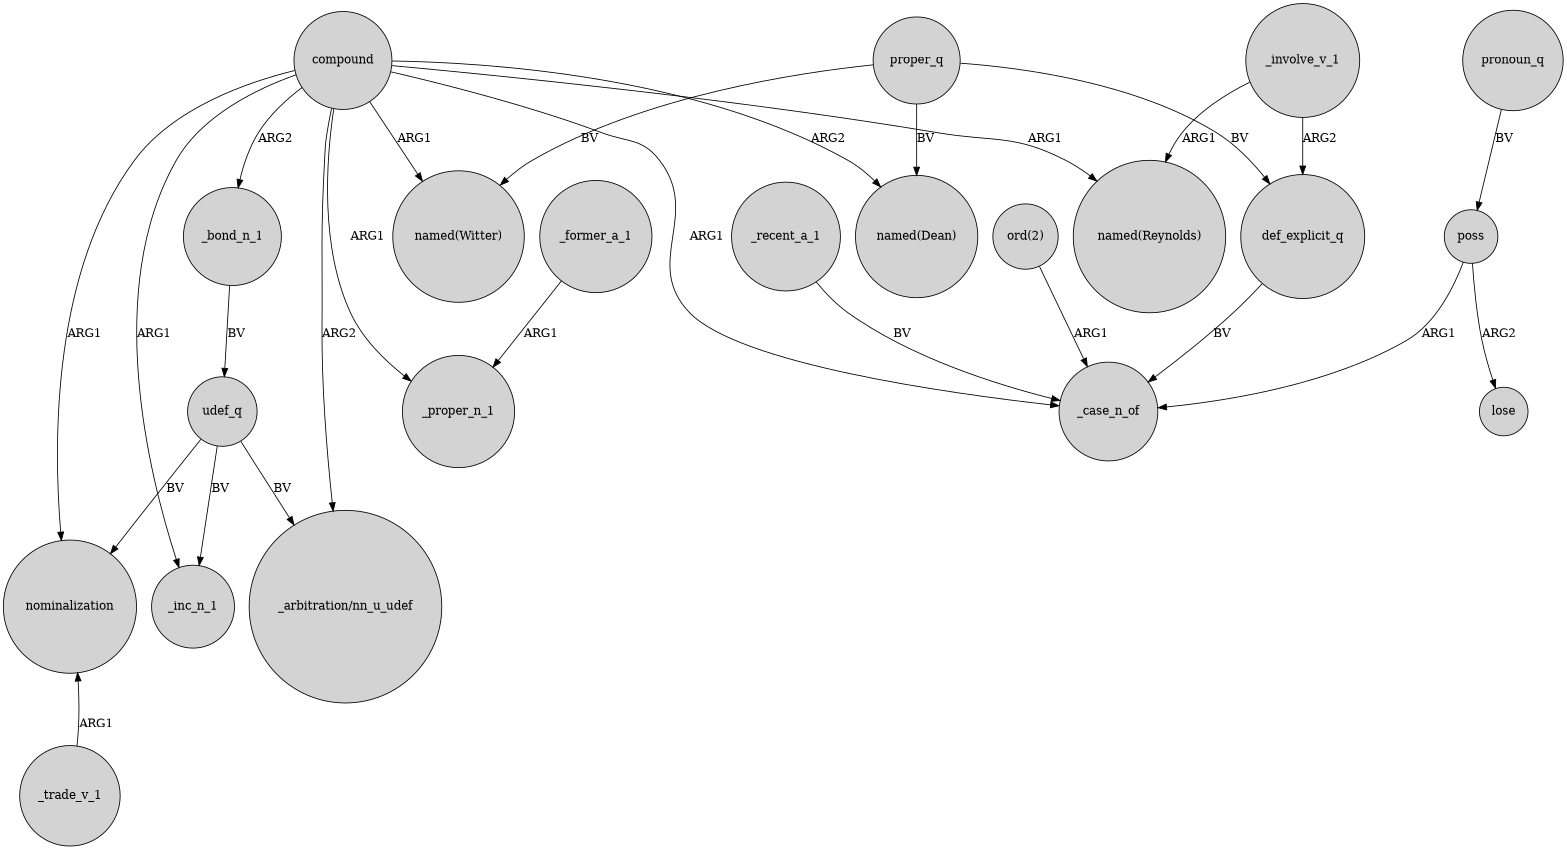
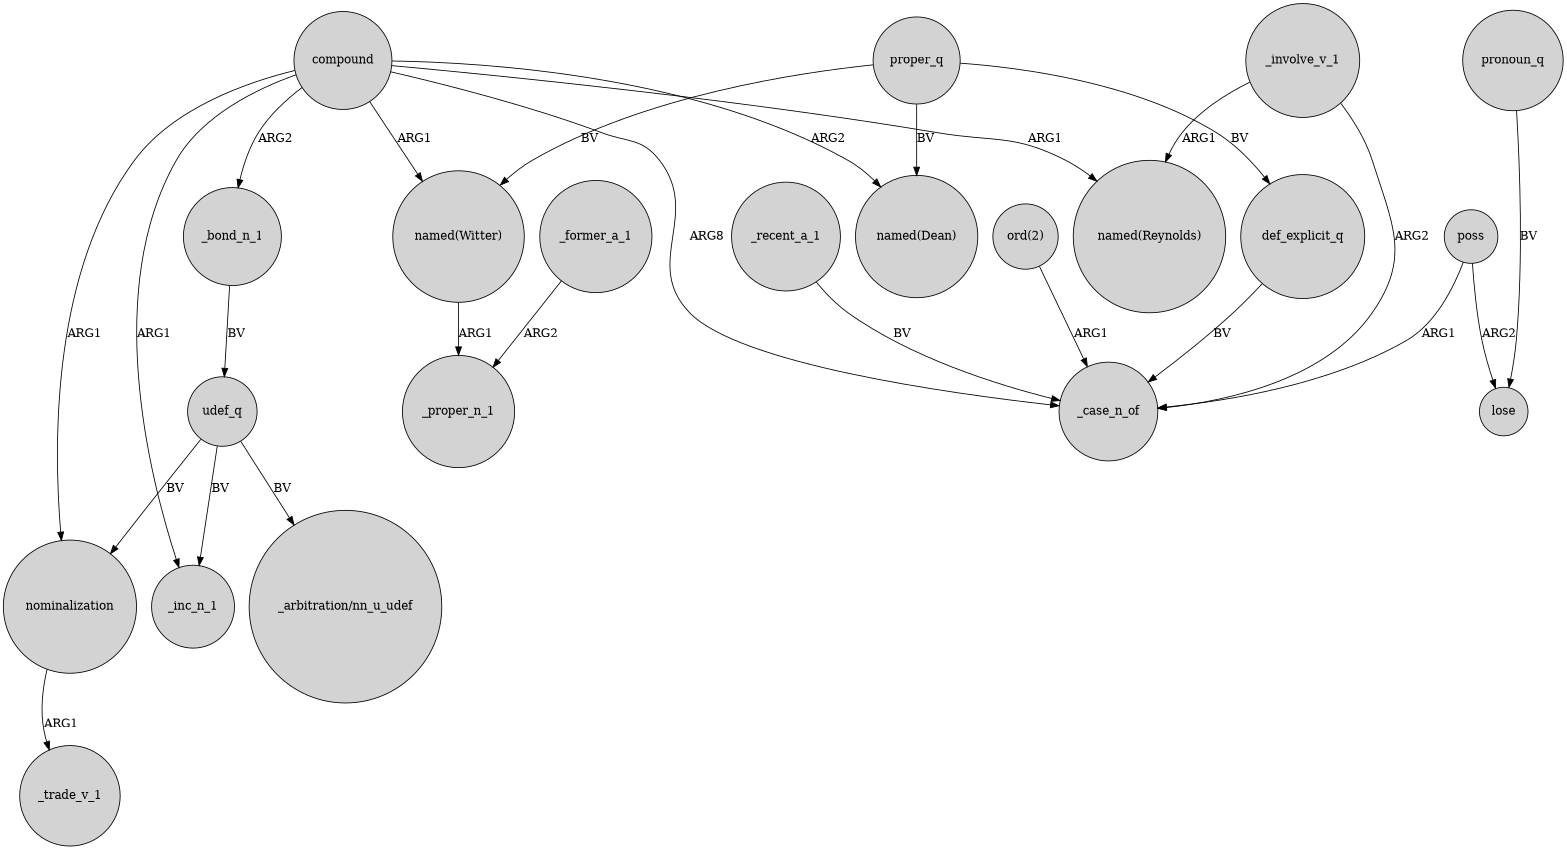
(1303, 142) -> (1370, 315)
(1490, 156) -> (1520, 245)
(707, 237) -> (707, 237)
(333, 254) -> (459, 325)
(322, 305) -> none
(541, 334) -> (541, 334)
(79, 714) -> (42, 705)
